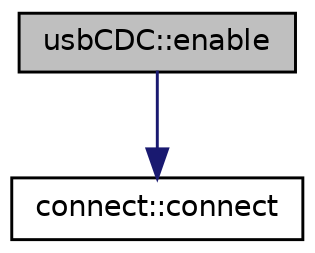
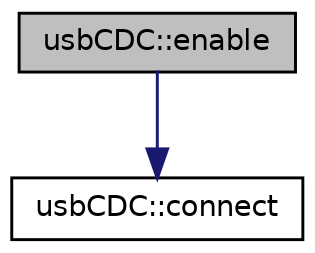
(157, 209) -> (157, 209)
